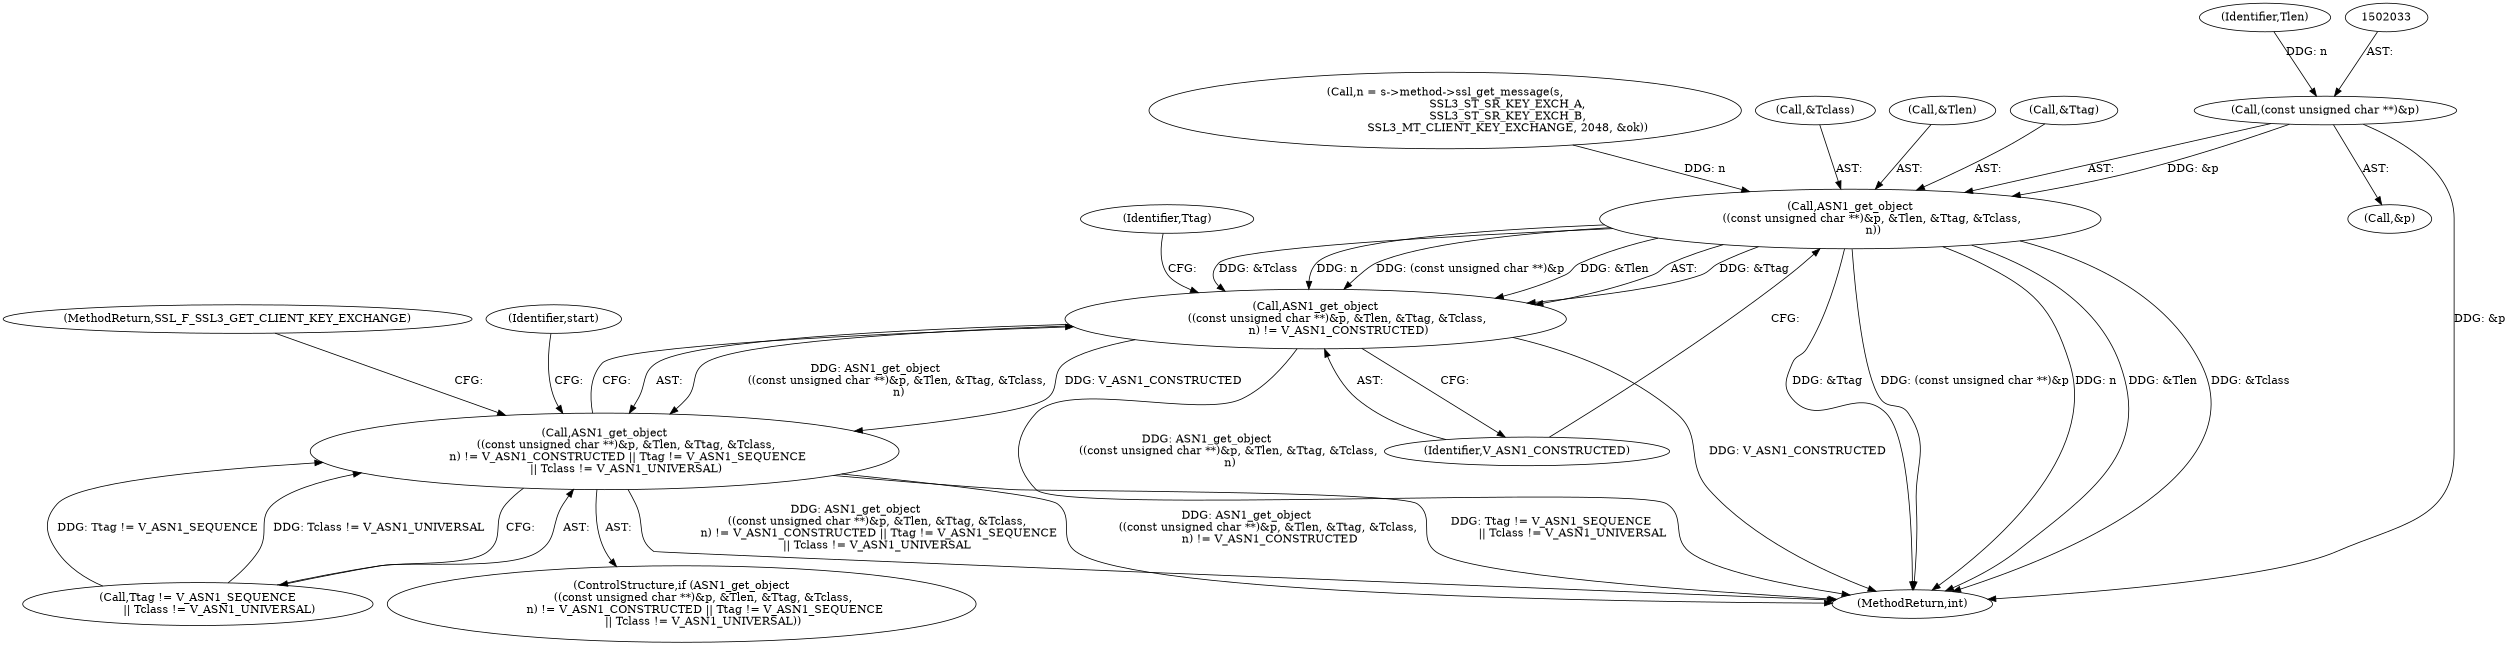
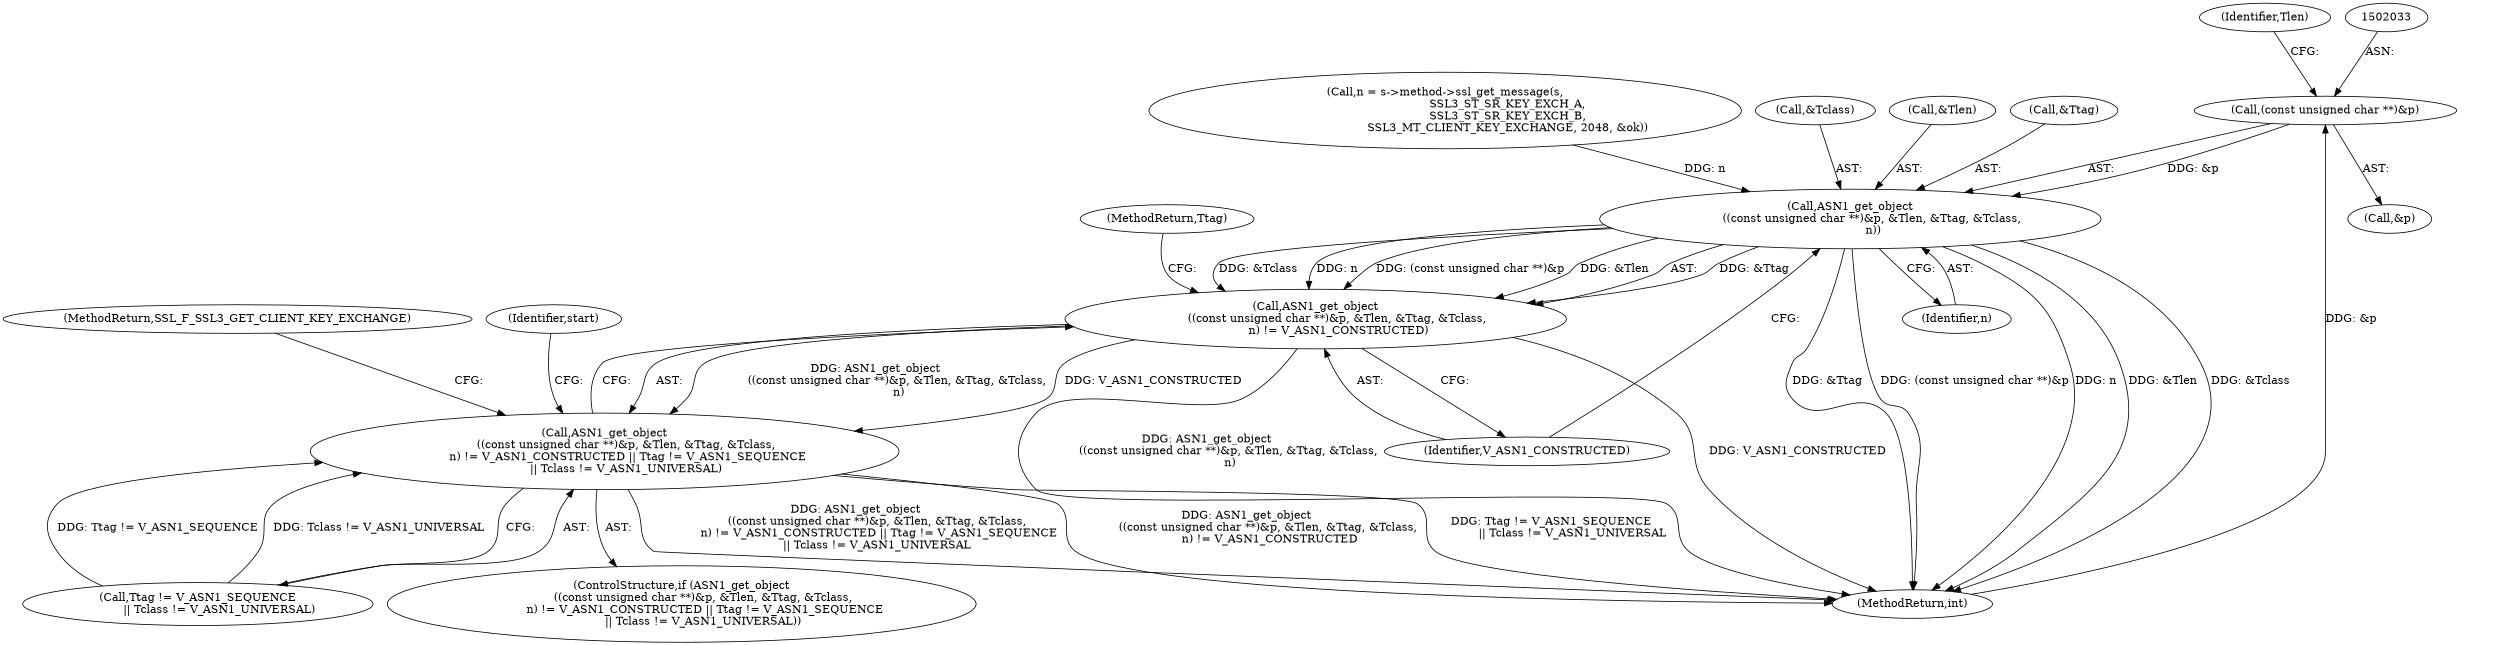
(2307, 52) -> (2307, 52)
(2382, 52) -> (2382, 52)
(1167, 219) -> (1167, 219)
none -> (1957, 319)
(2425, 513) -> (2307, 485)
